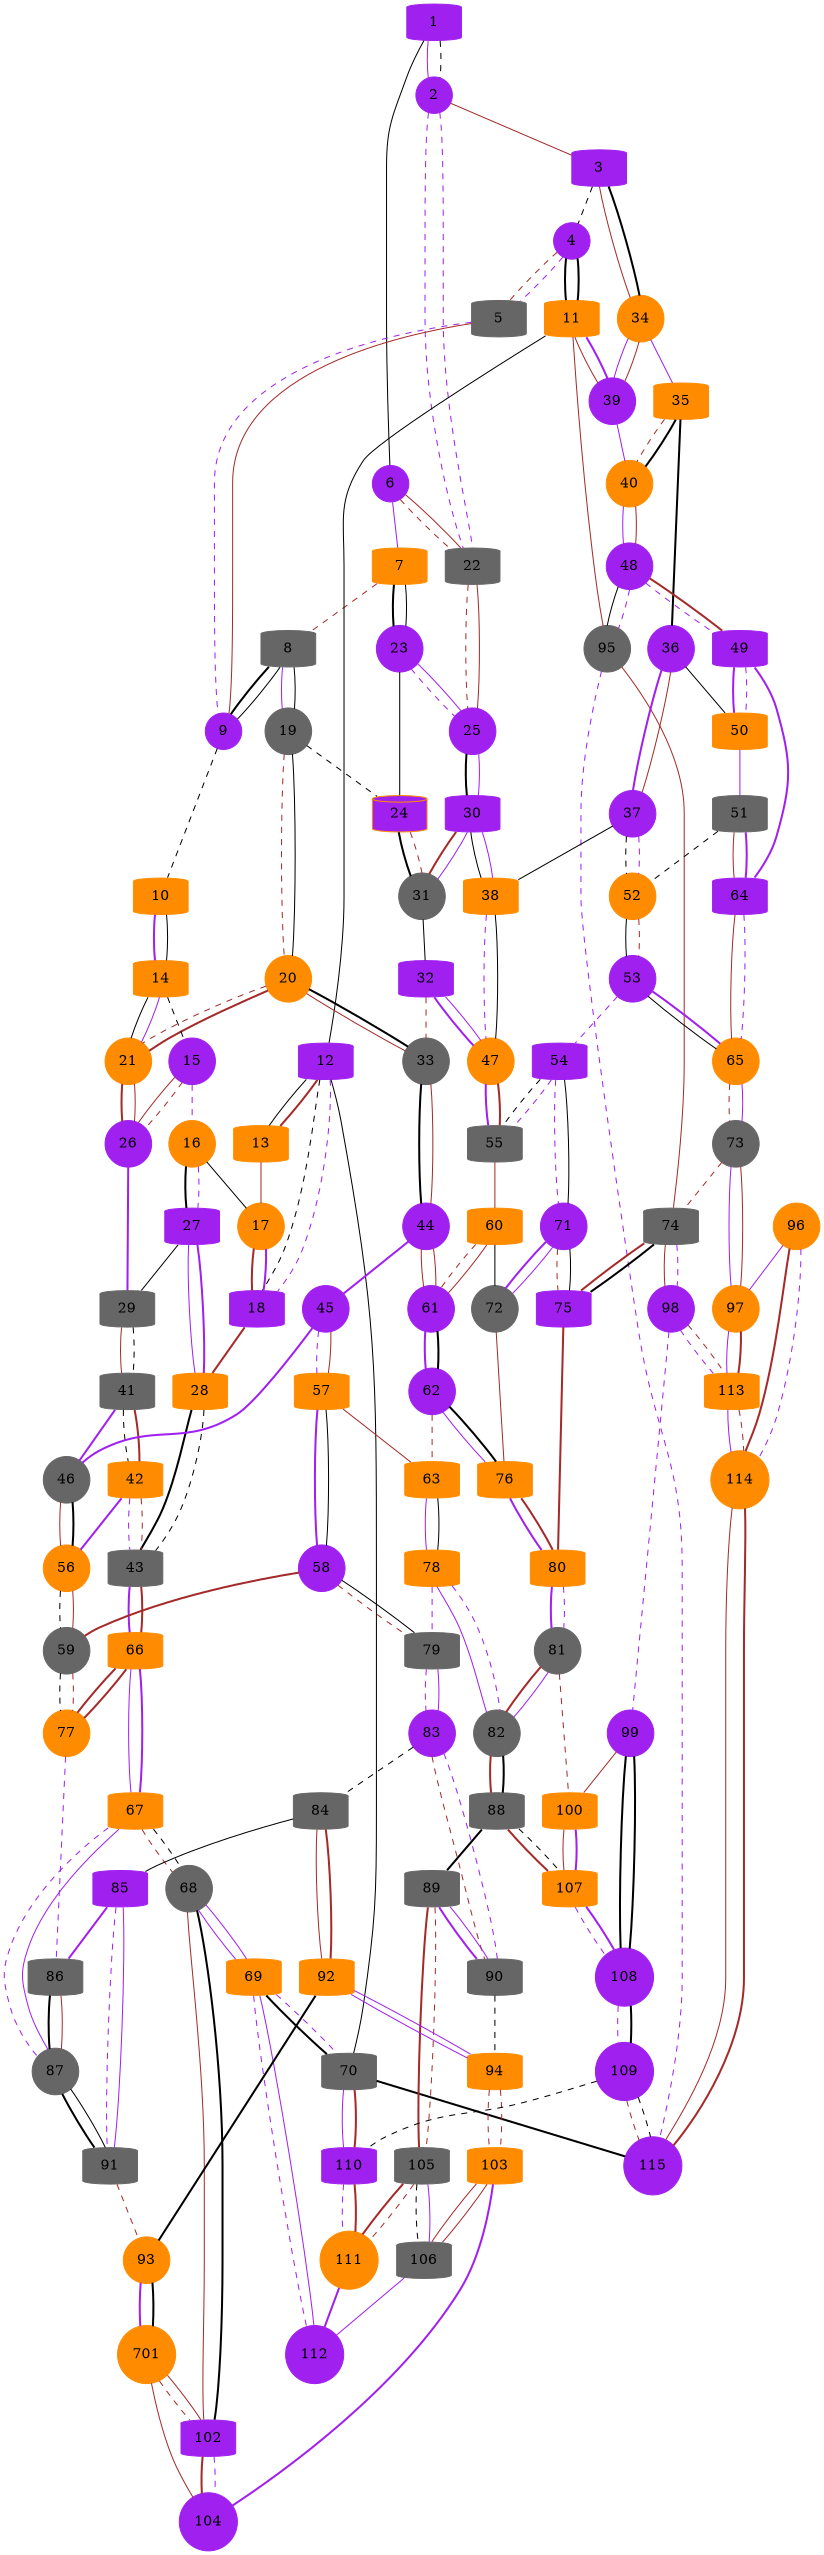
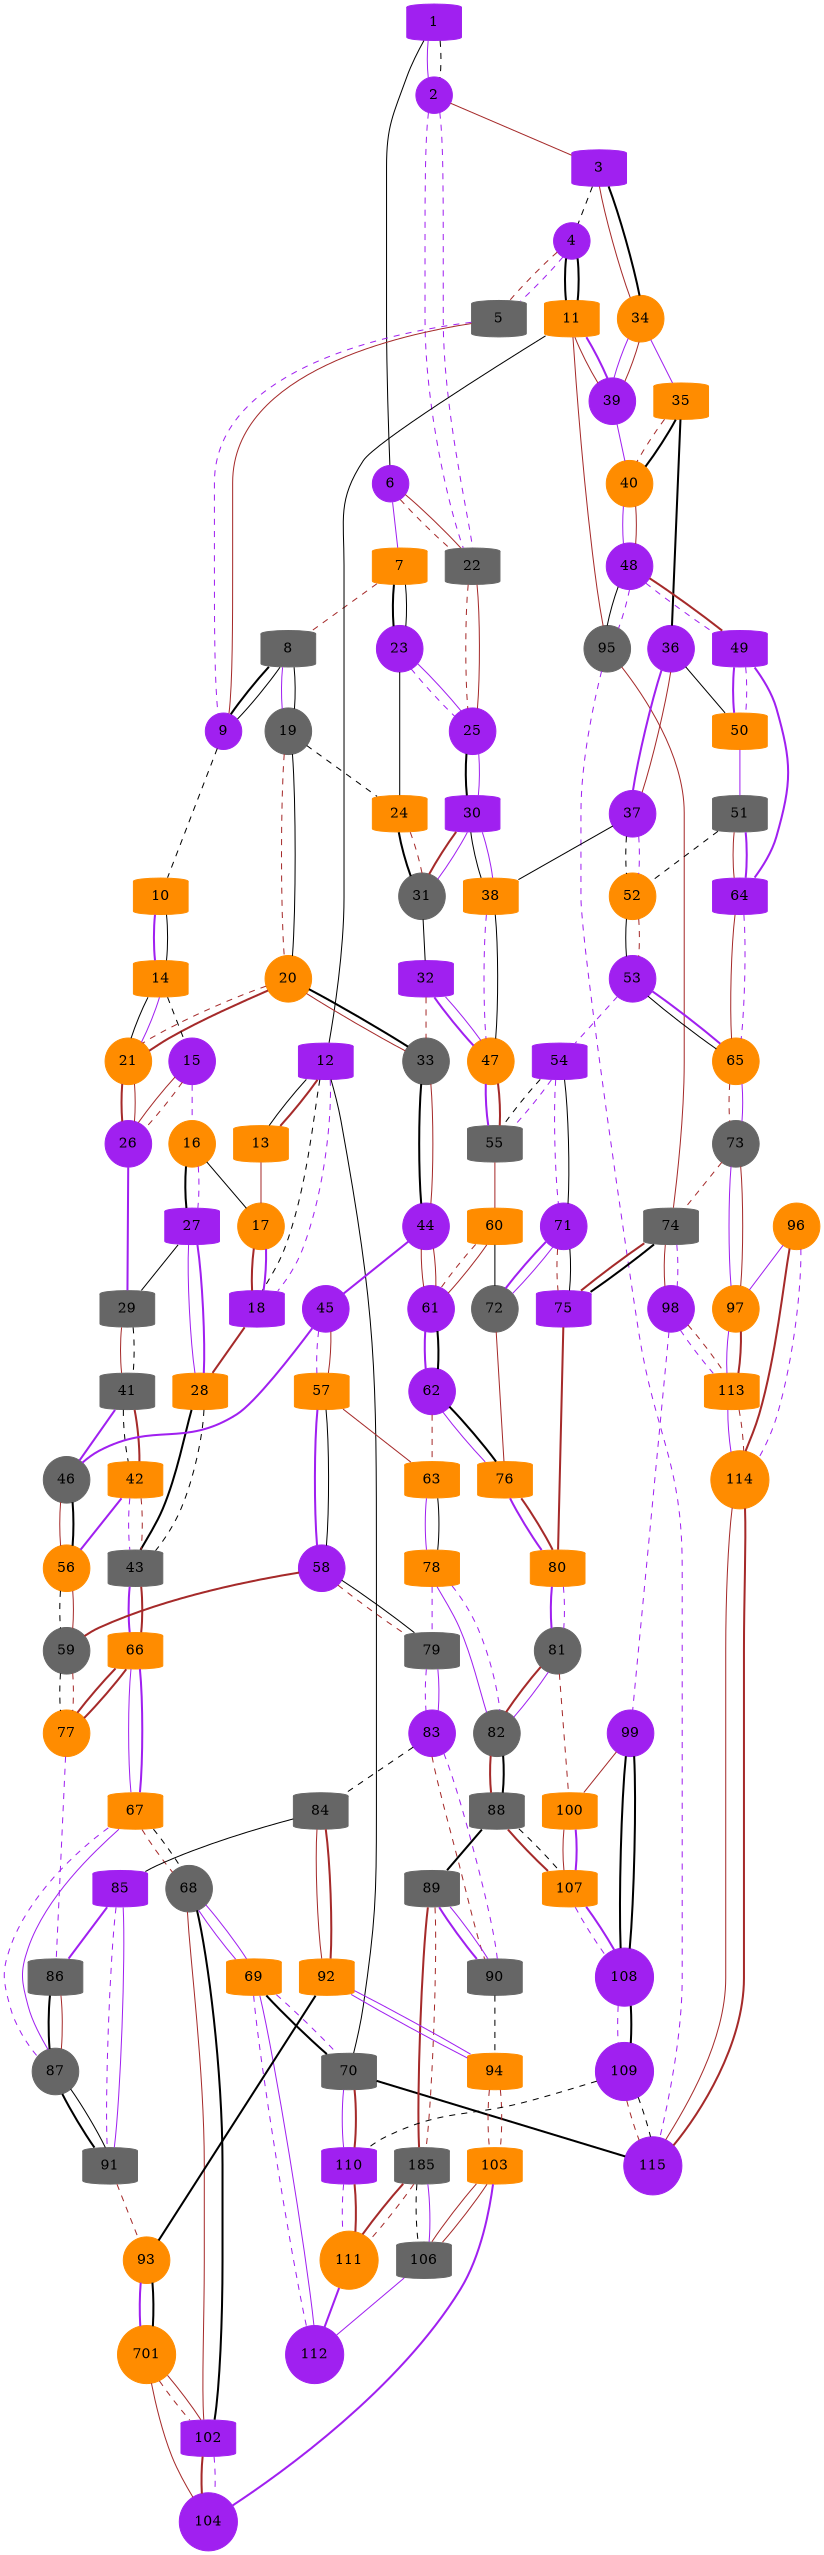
(400, 814) -> (400, 814)
(422, 2166) -> (422, 2166)
